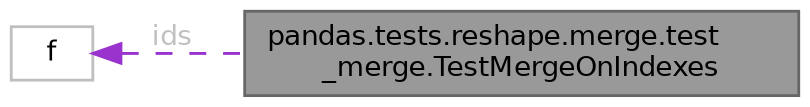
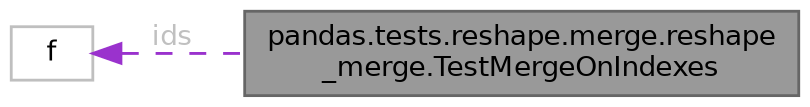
(522, 53) -> (522, 53)
